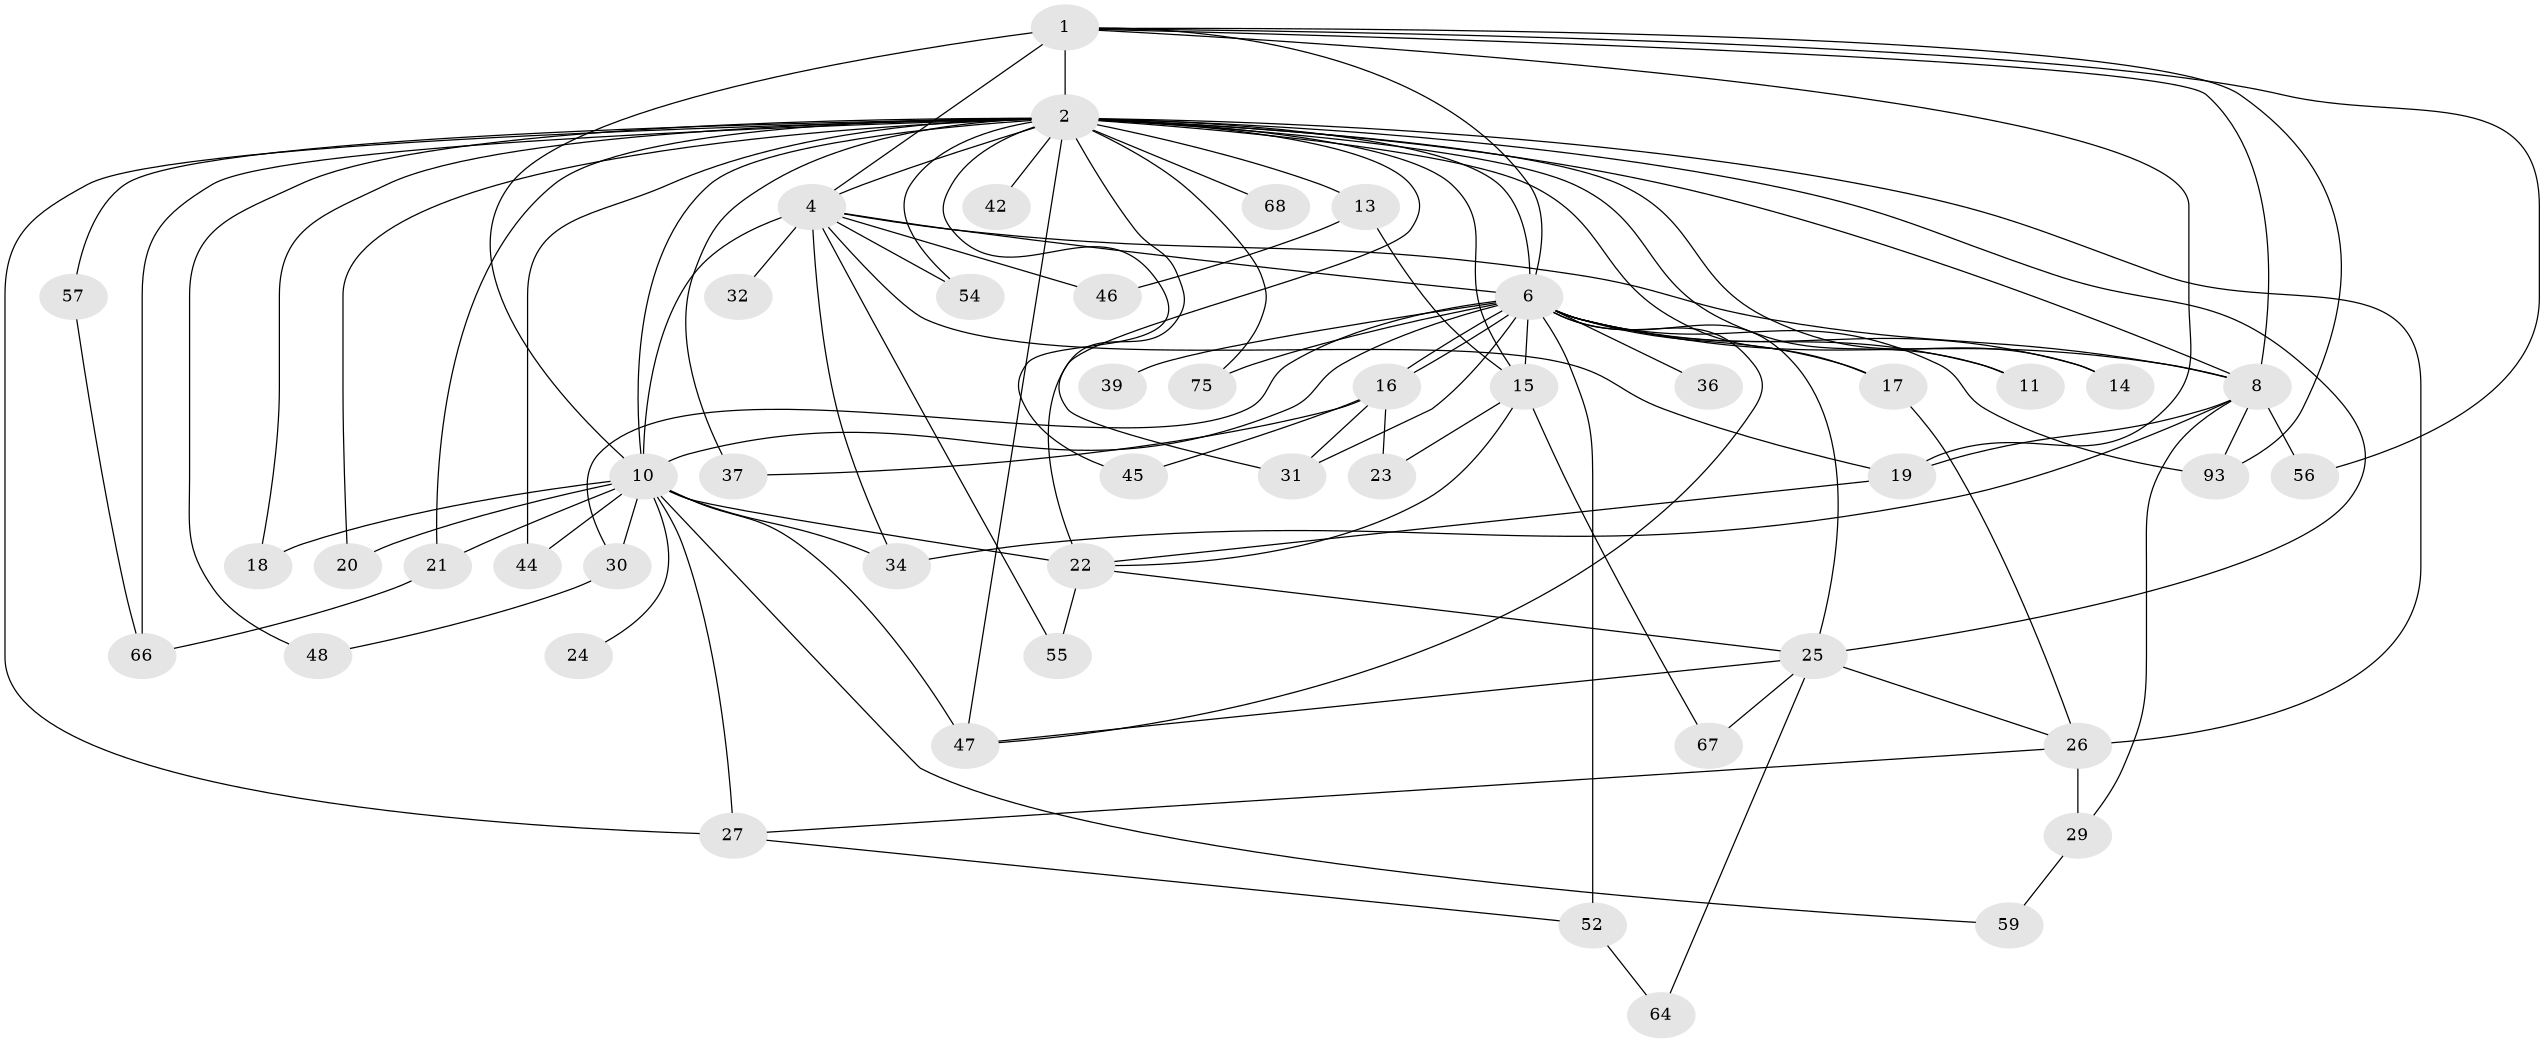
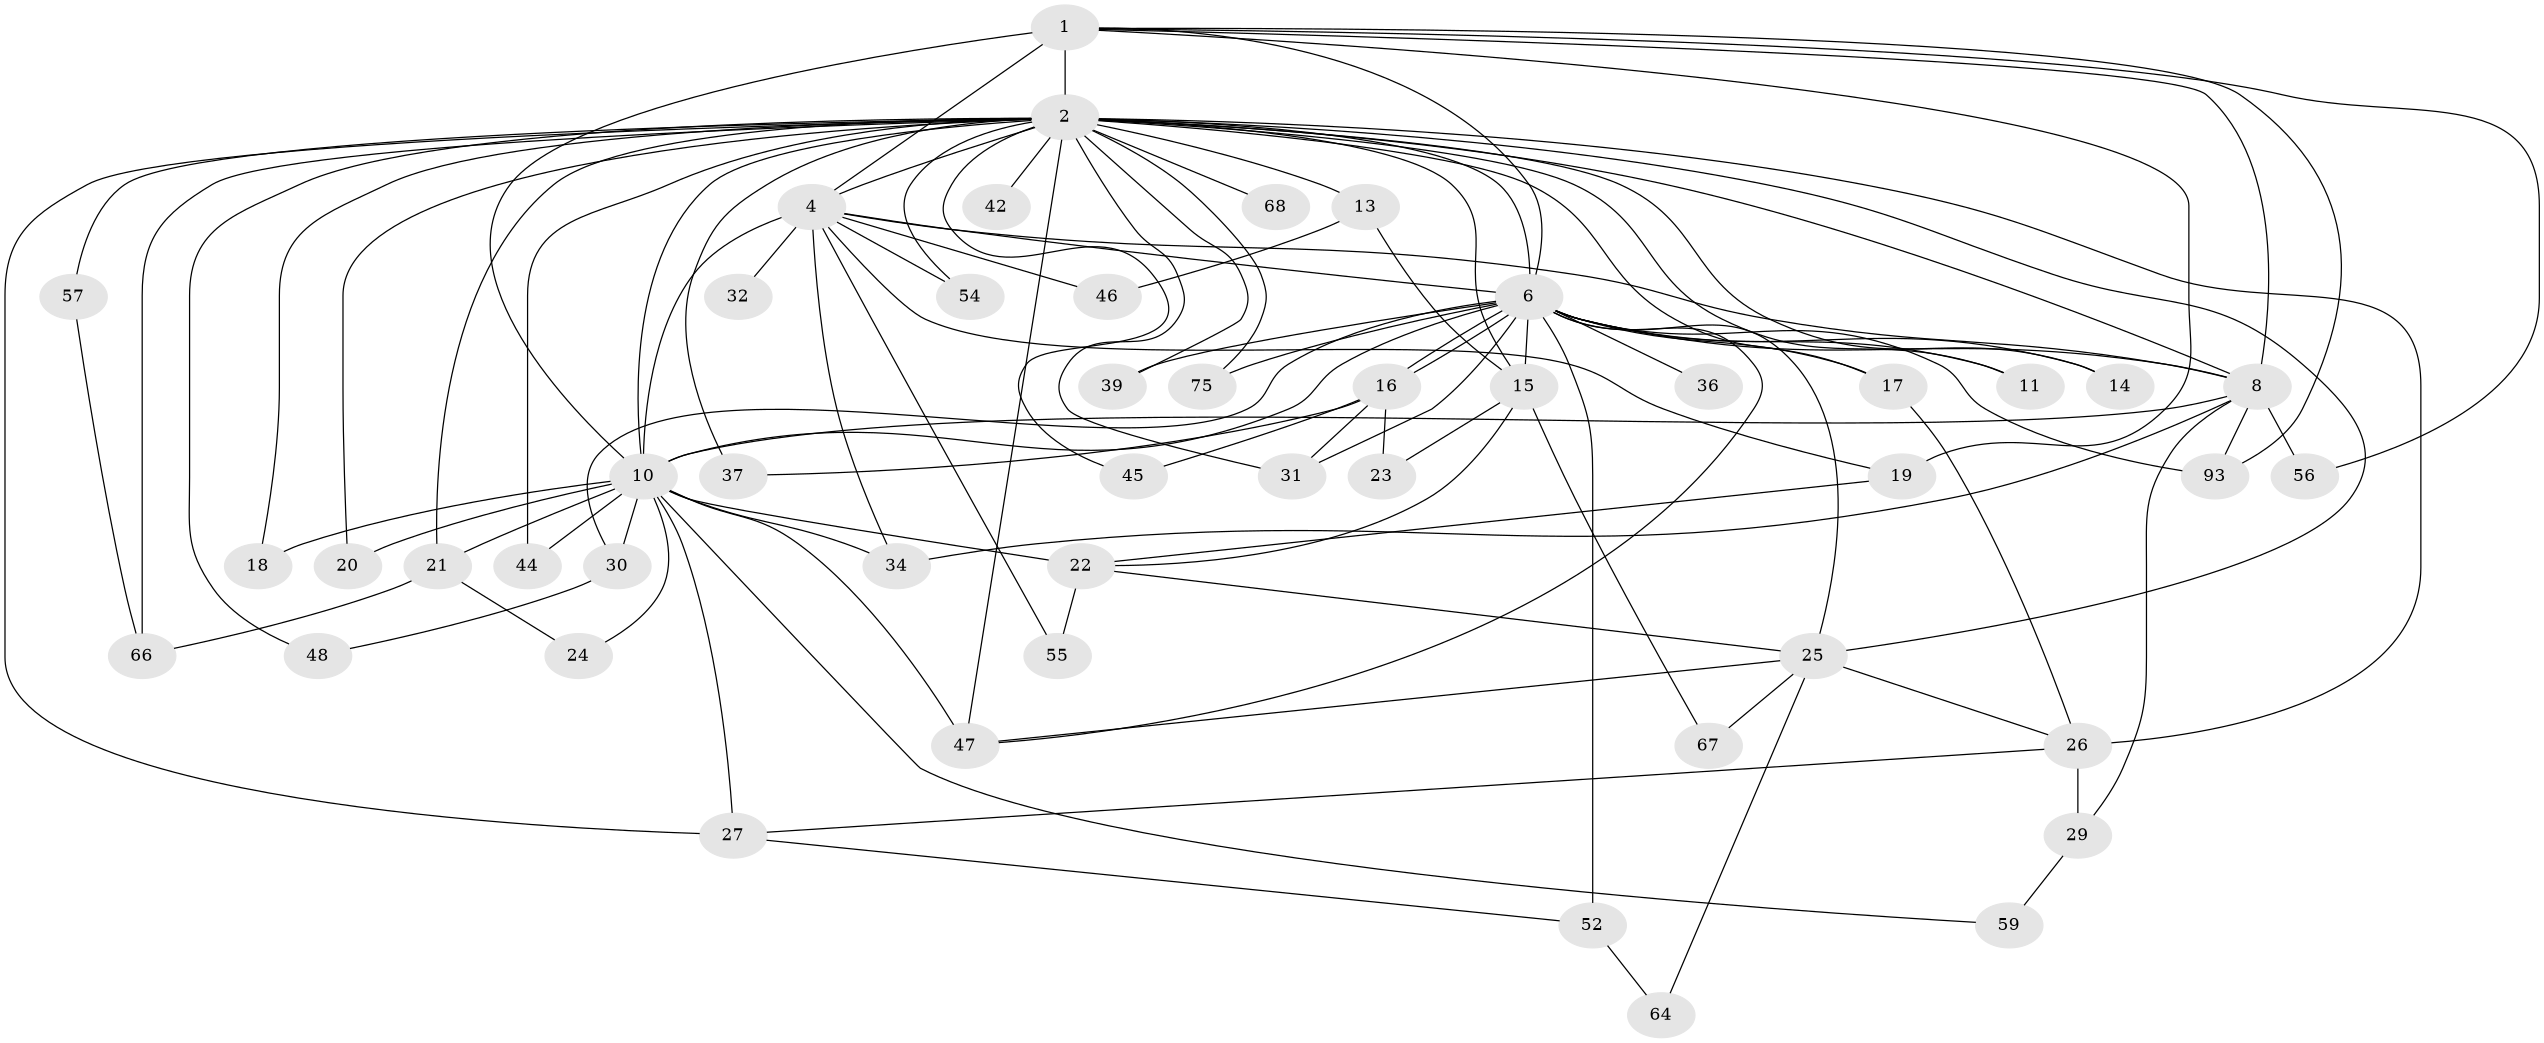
(1349, 261) -> (1243, 278)
(2081, 434) -> (1447, 419)
none -> (515, 615)
